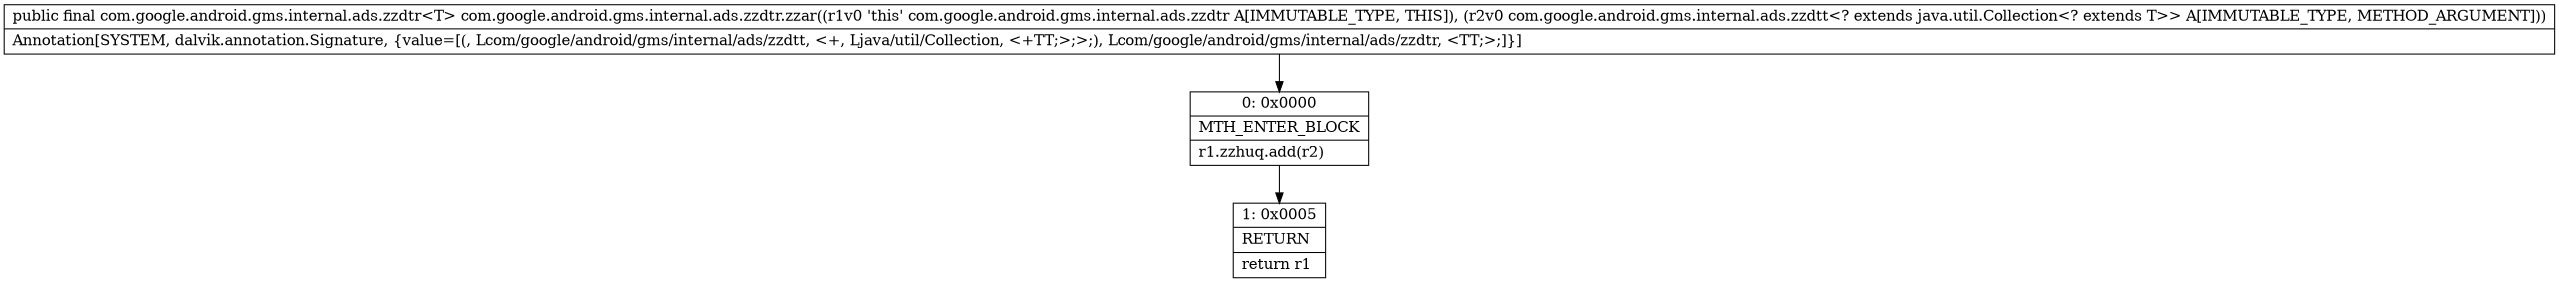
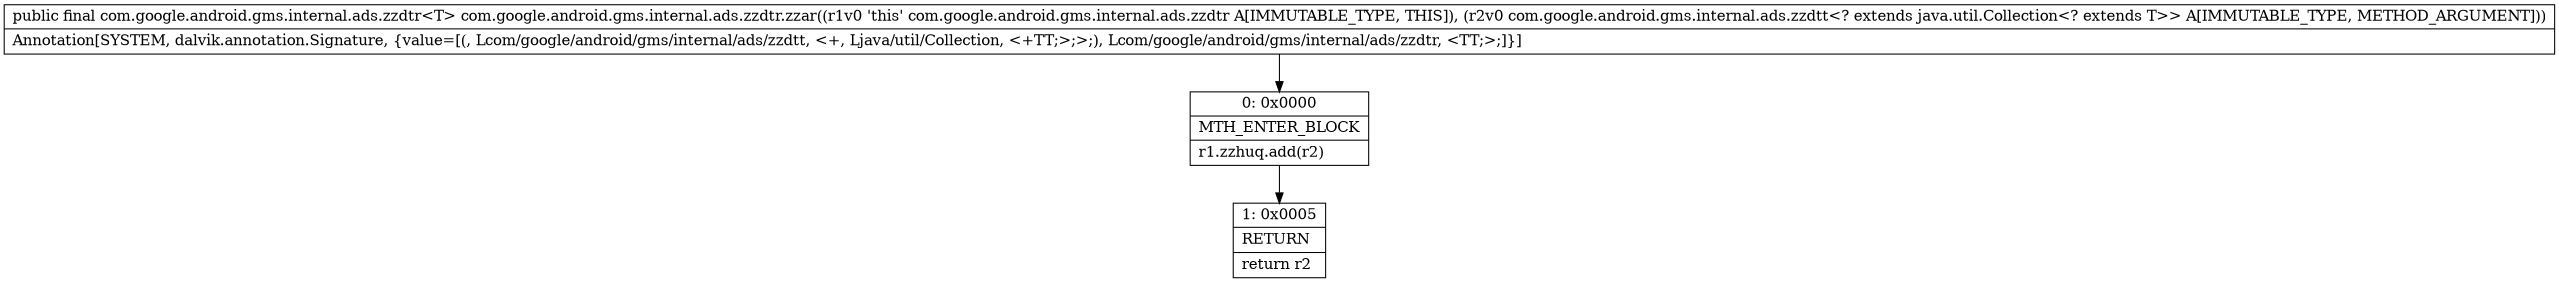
(1277, 265) -> (1277, 265)
